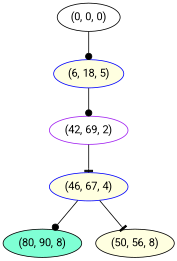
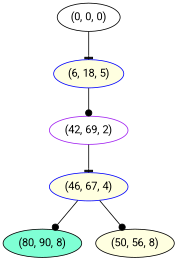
(89, 42) -> (89, 44)
(111, 213) -> (110, 213)
